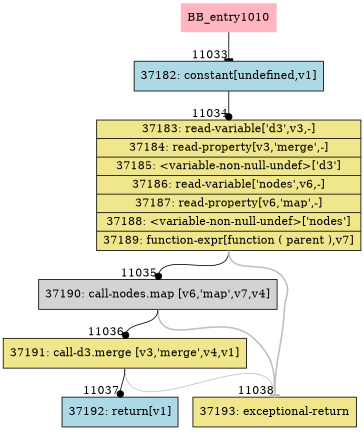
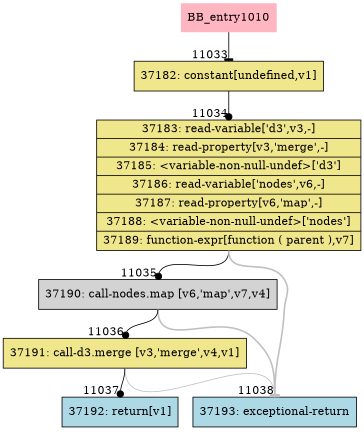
(229, 76) -> (229, 76)
(275, 412) -> (275, 412)
